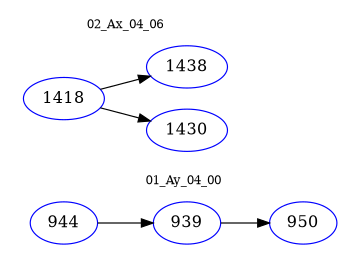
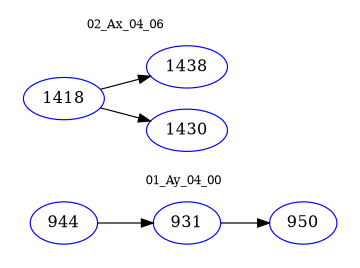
(187, 223) -> (187, 223)
